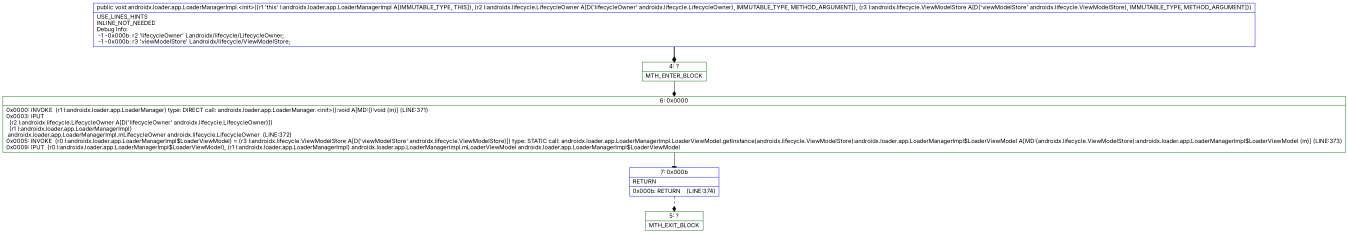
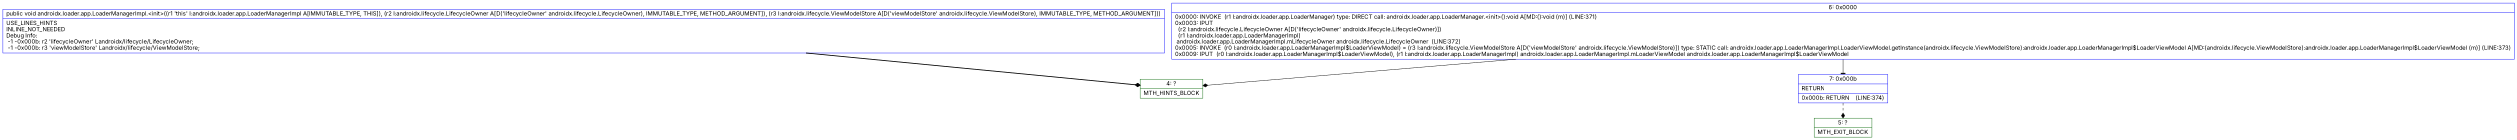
(674, 76) -> (1172, 93)
(674, 86) -> (1362, 72)
(674, 124) -> (1843, 31)
